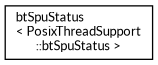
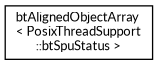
(79, 33) -> (79, 33)
